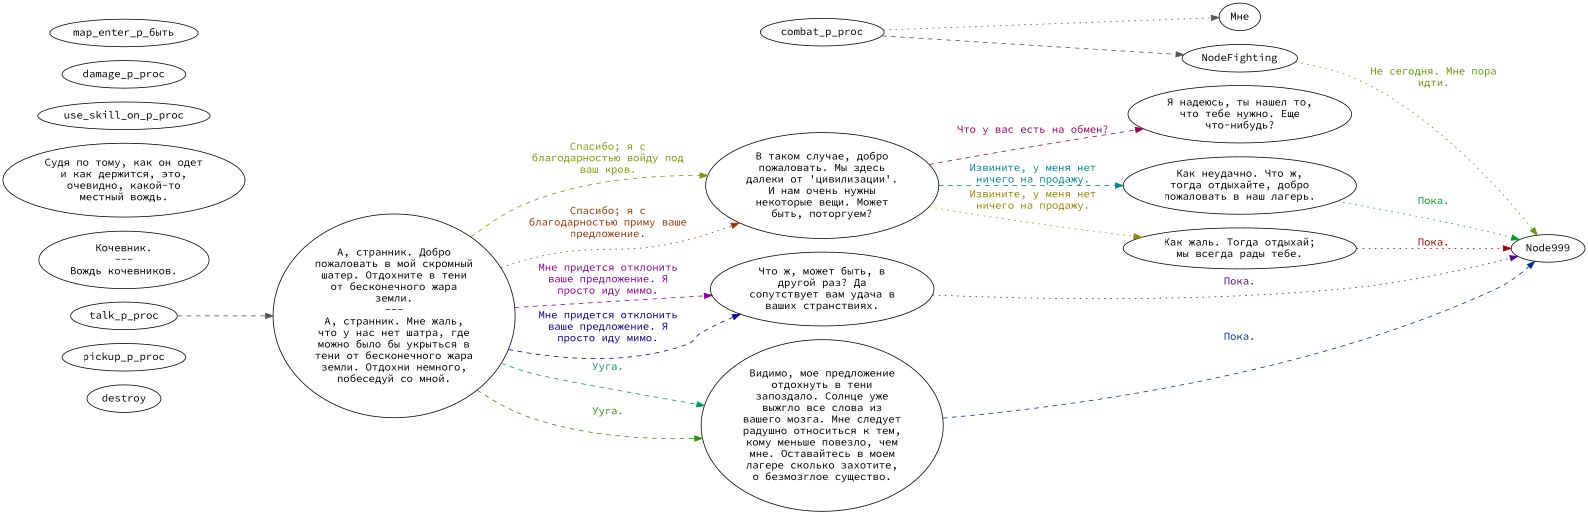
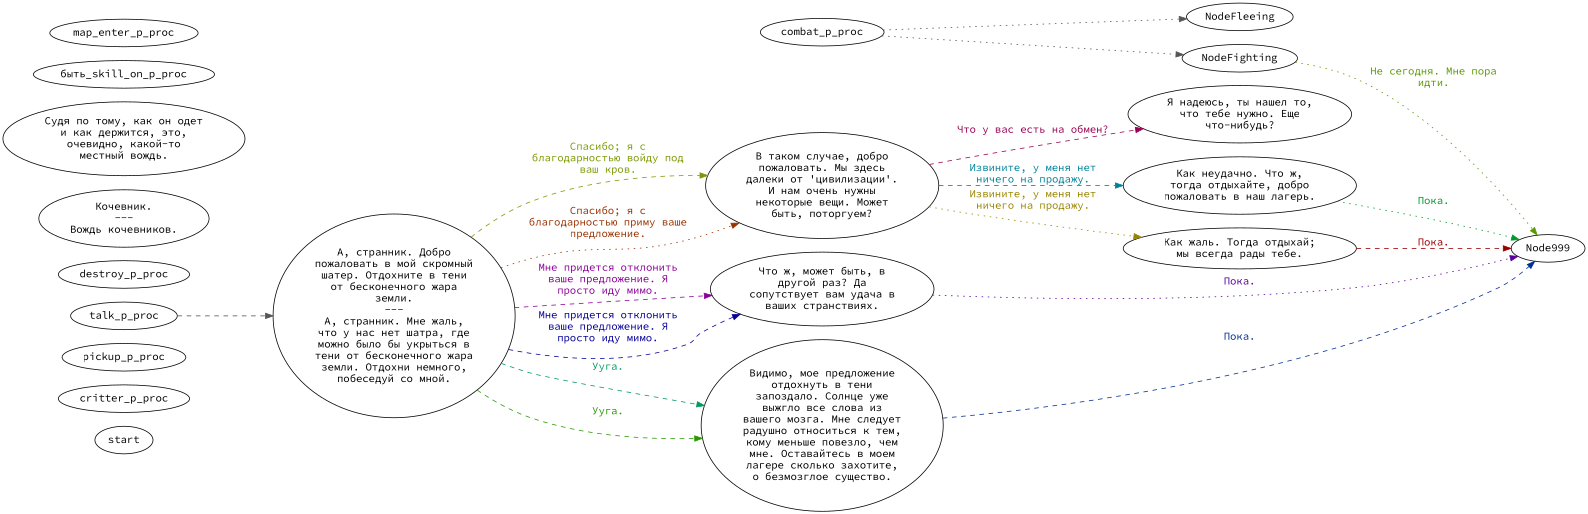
(1240, 17) -> (1240, 17)
(124, 33) -> (124, 33)
(1029, 45) -> (1029, 45)
(124, 74) -> none
(124, 116) -> (124, 74)
(1430, 248) -> (1430, 248)
none -> (124, 274)
none -> (124, 399)
(124, 399) -> (124, 440)
